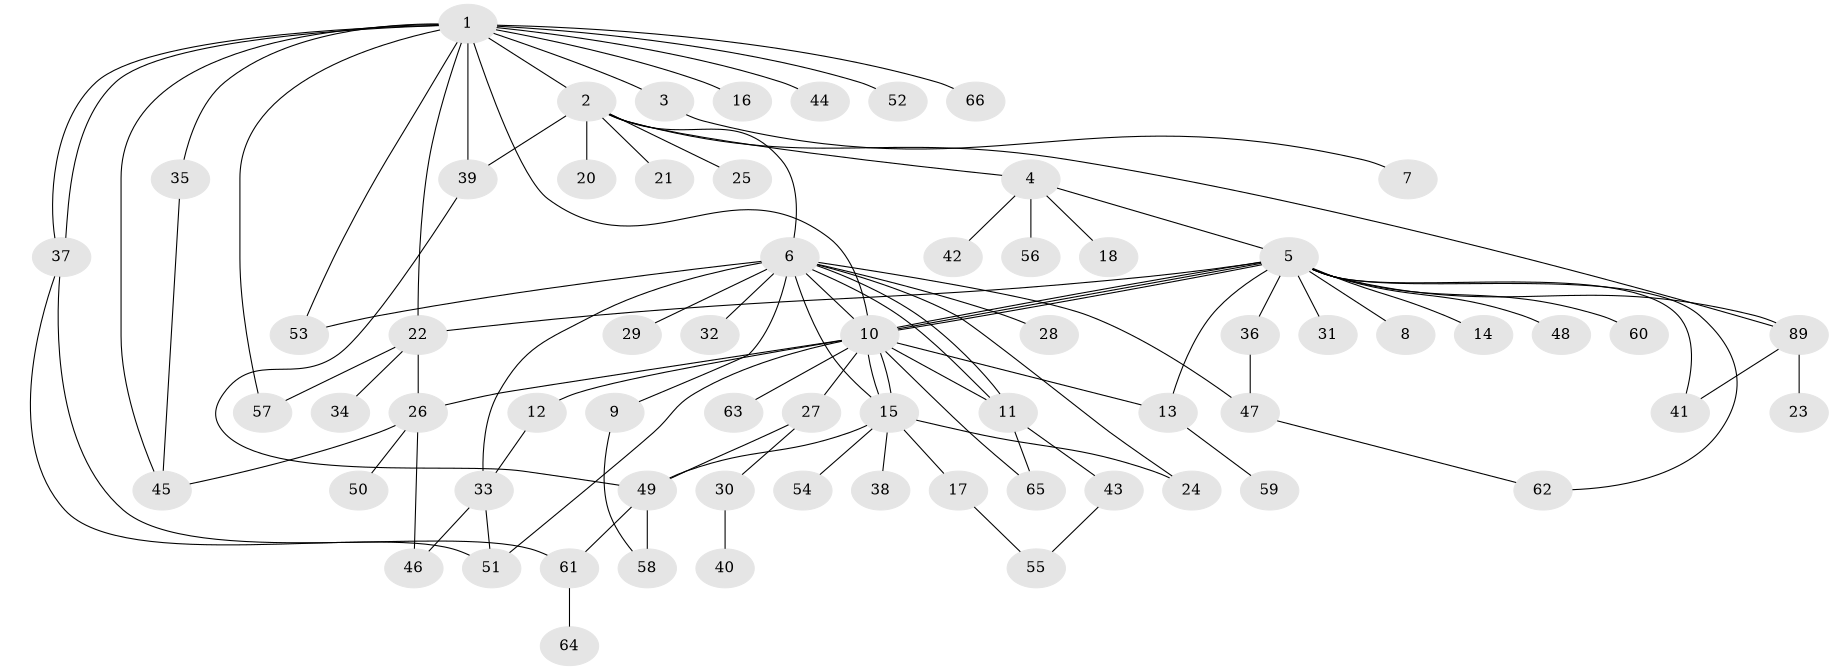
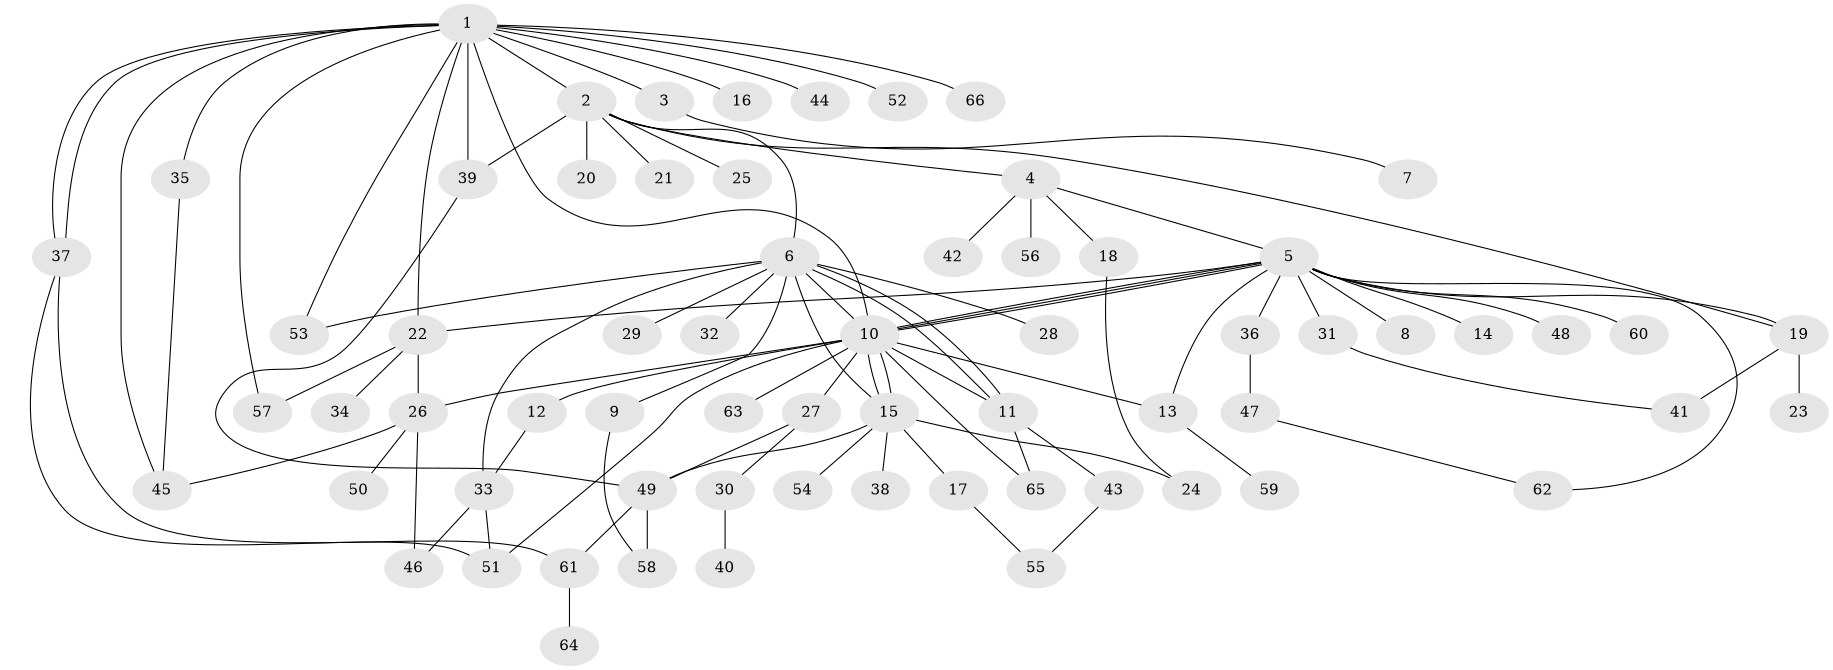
(1538, 283) -> (1499, 387)
(1014, 296) -> none
(1799, 335) -> (1799, 335)
(1005, 351) -> (1113, 386)
